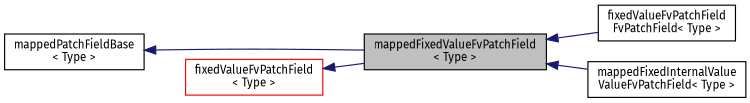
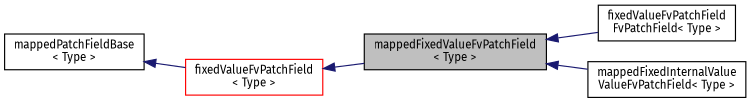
(260, 49) -> (171, 65)
